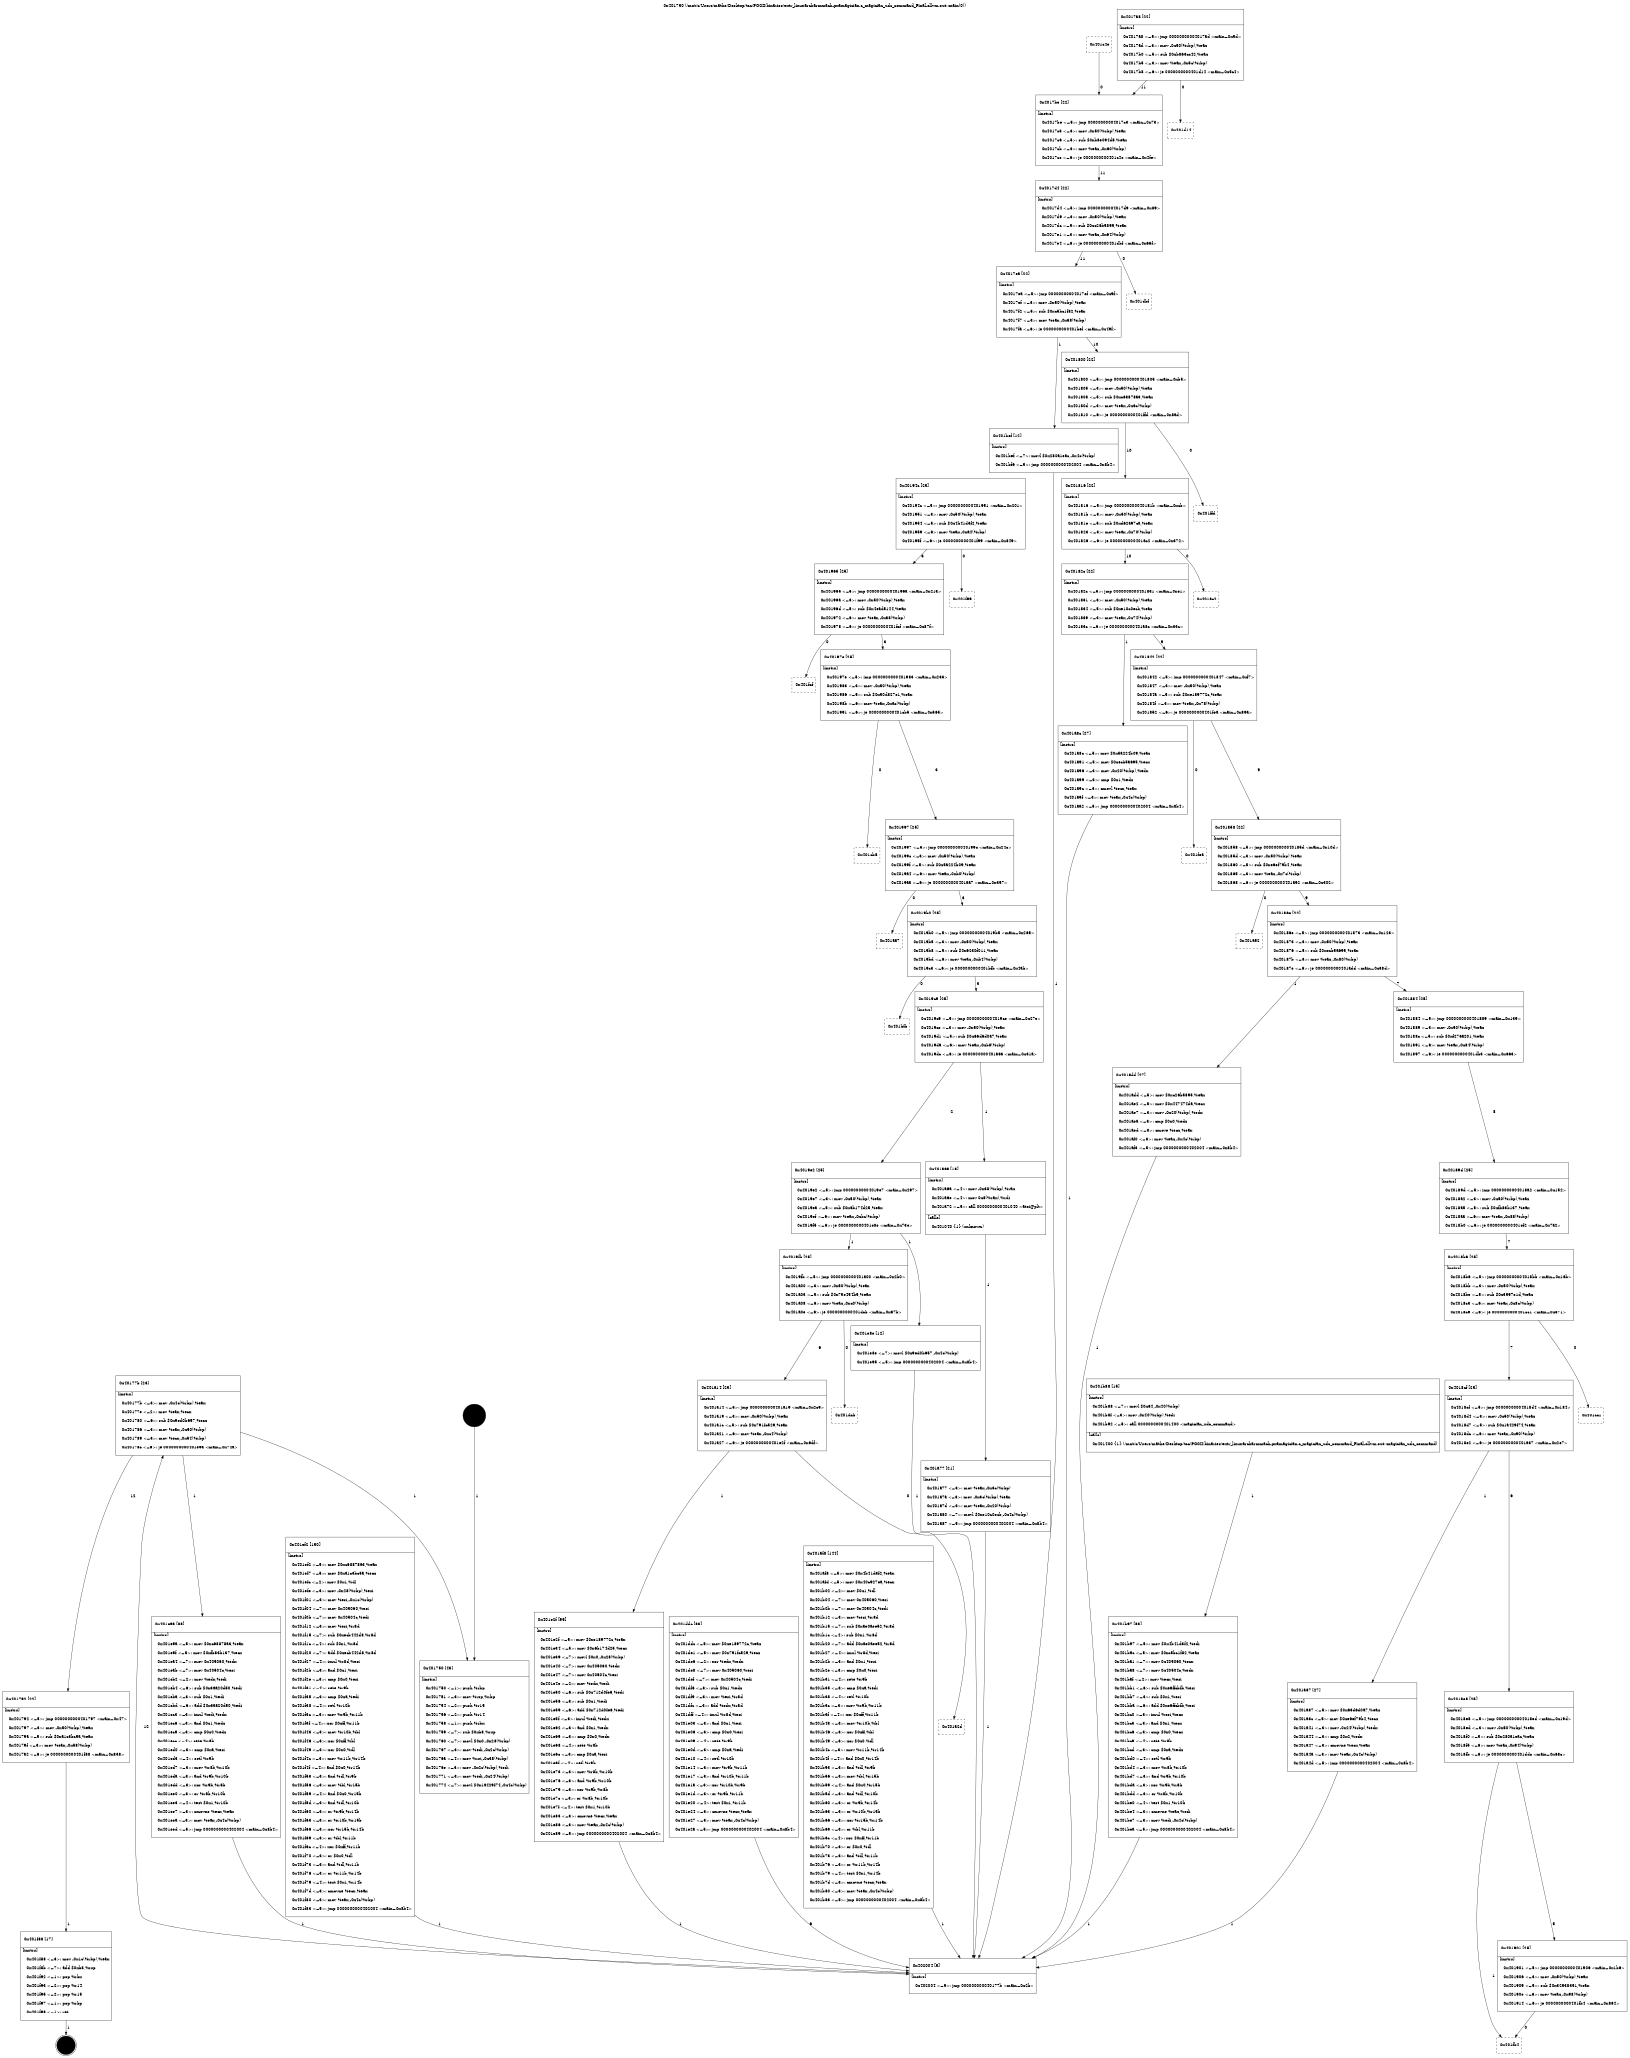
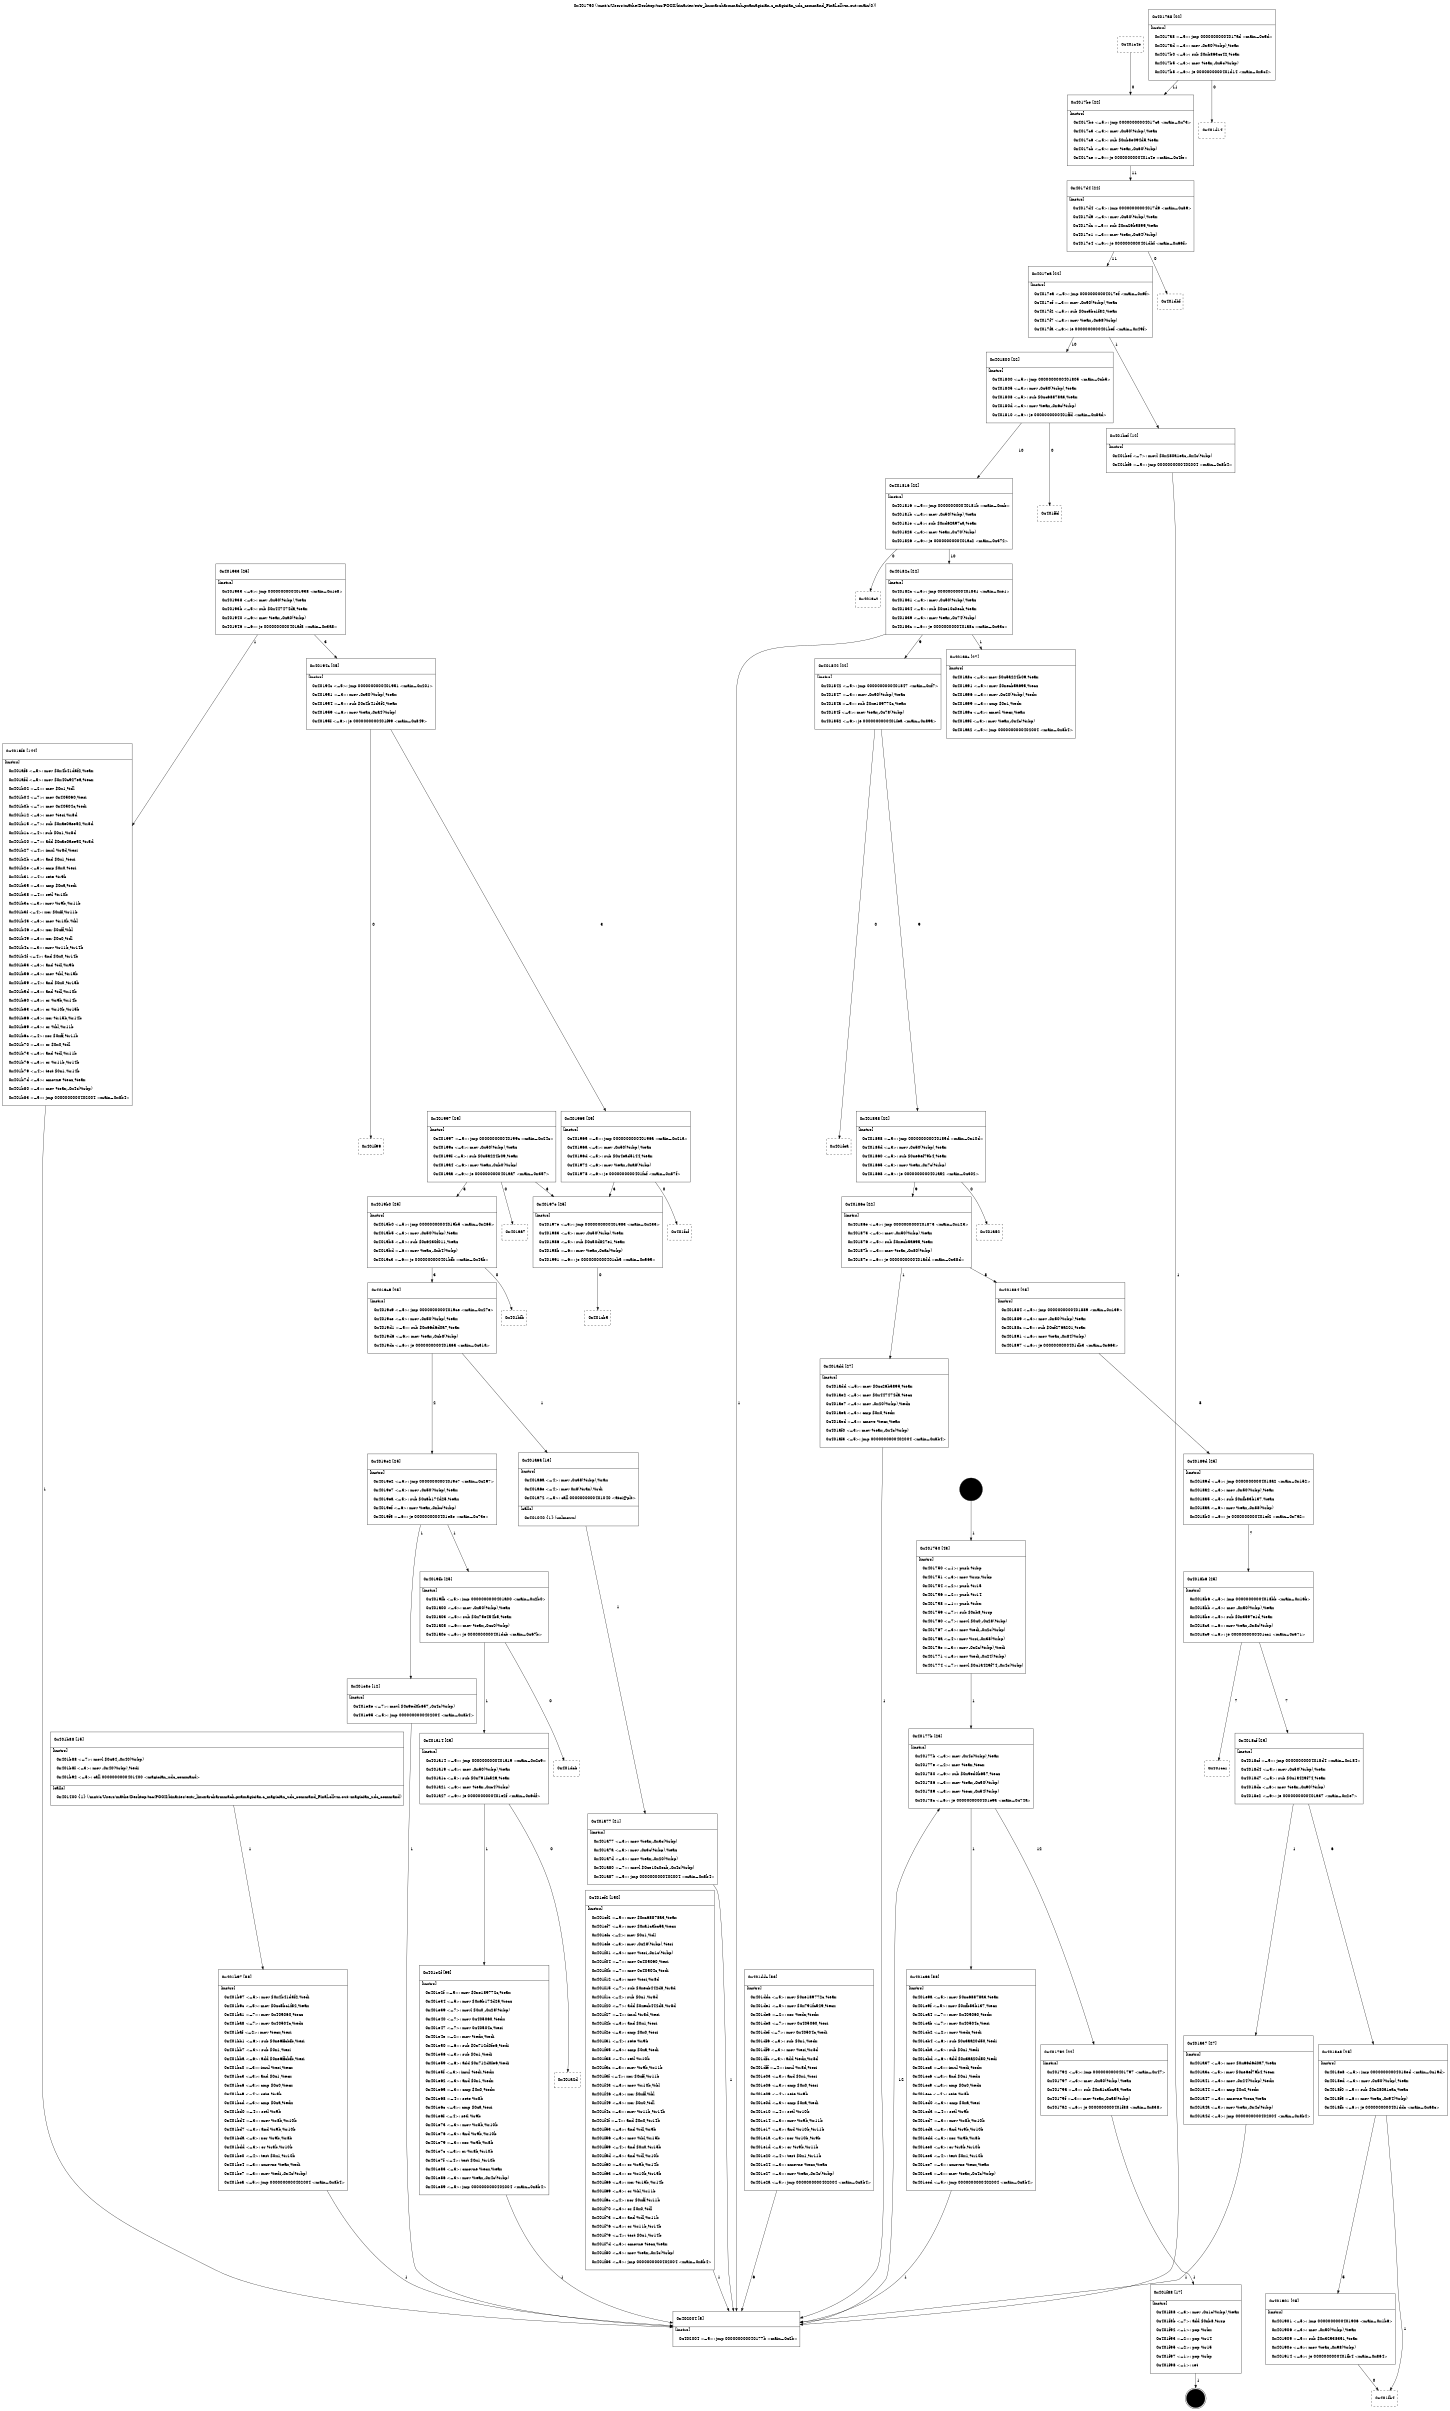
none -> (281, 599)
(917, 769) -> (544, 1189)
(1397, 984) -> (985, 1275)
(819, 1348) -> (486, 1701)
(1575, 1348) -> (1236, 1701)
(1067, 1392) -> (736, 1412)
(390, 1510) -> (971, 1700)
